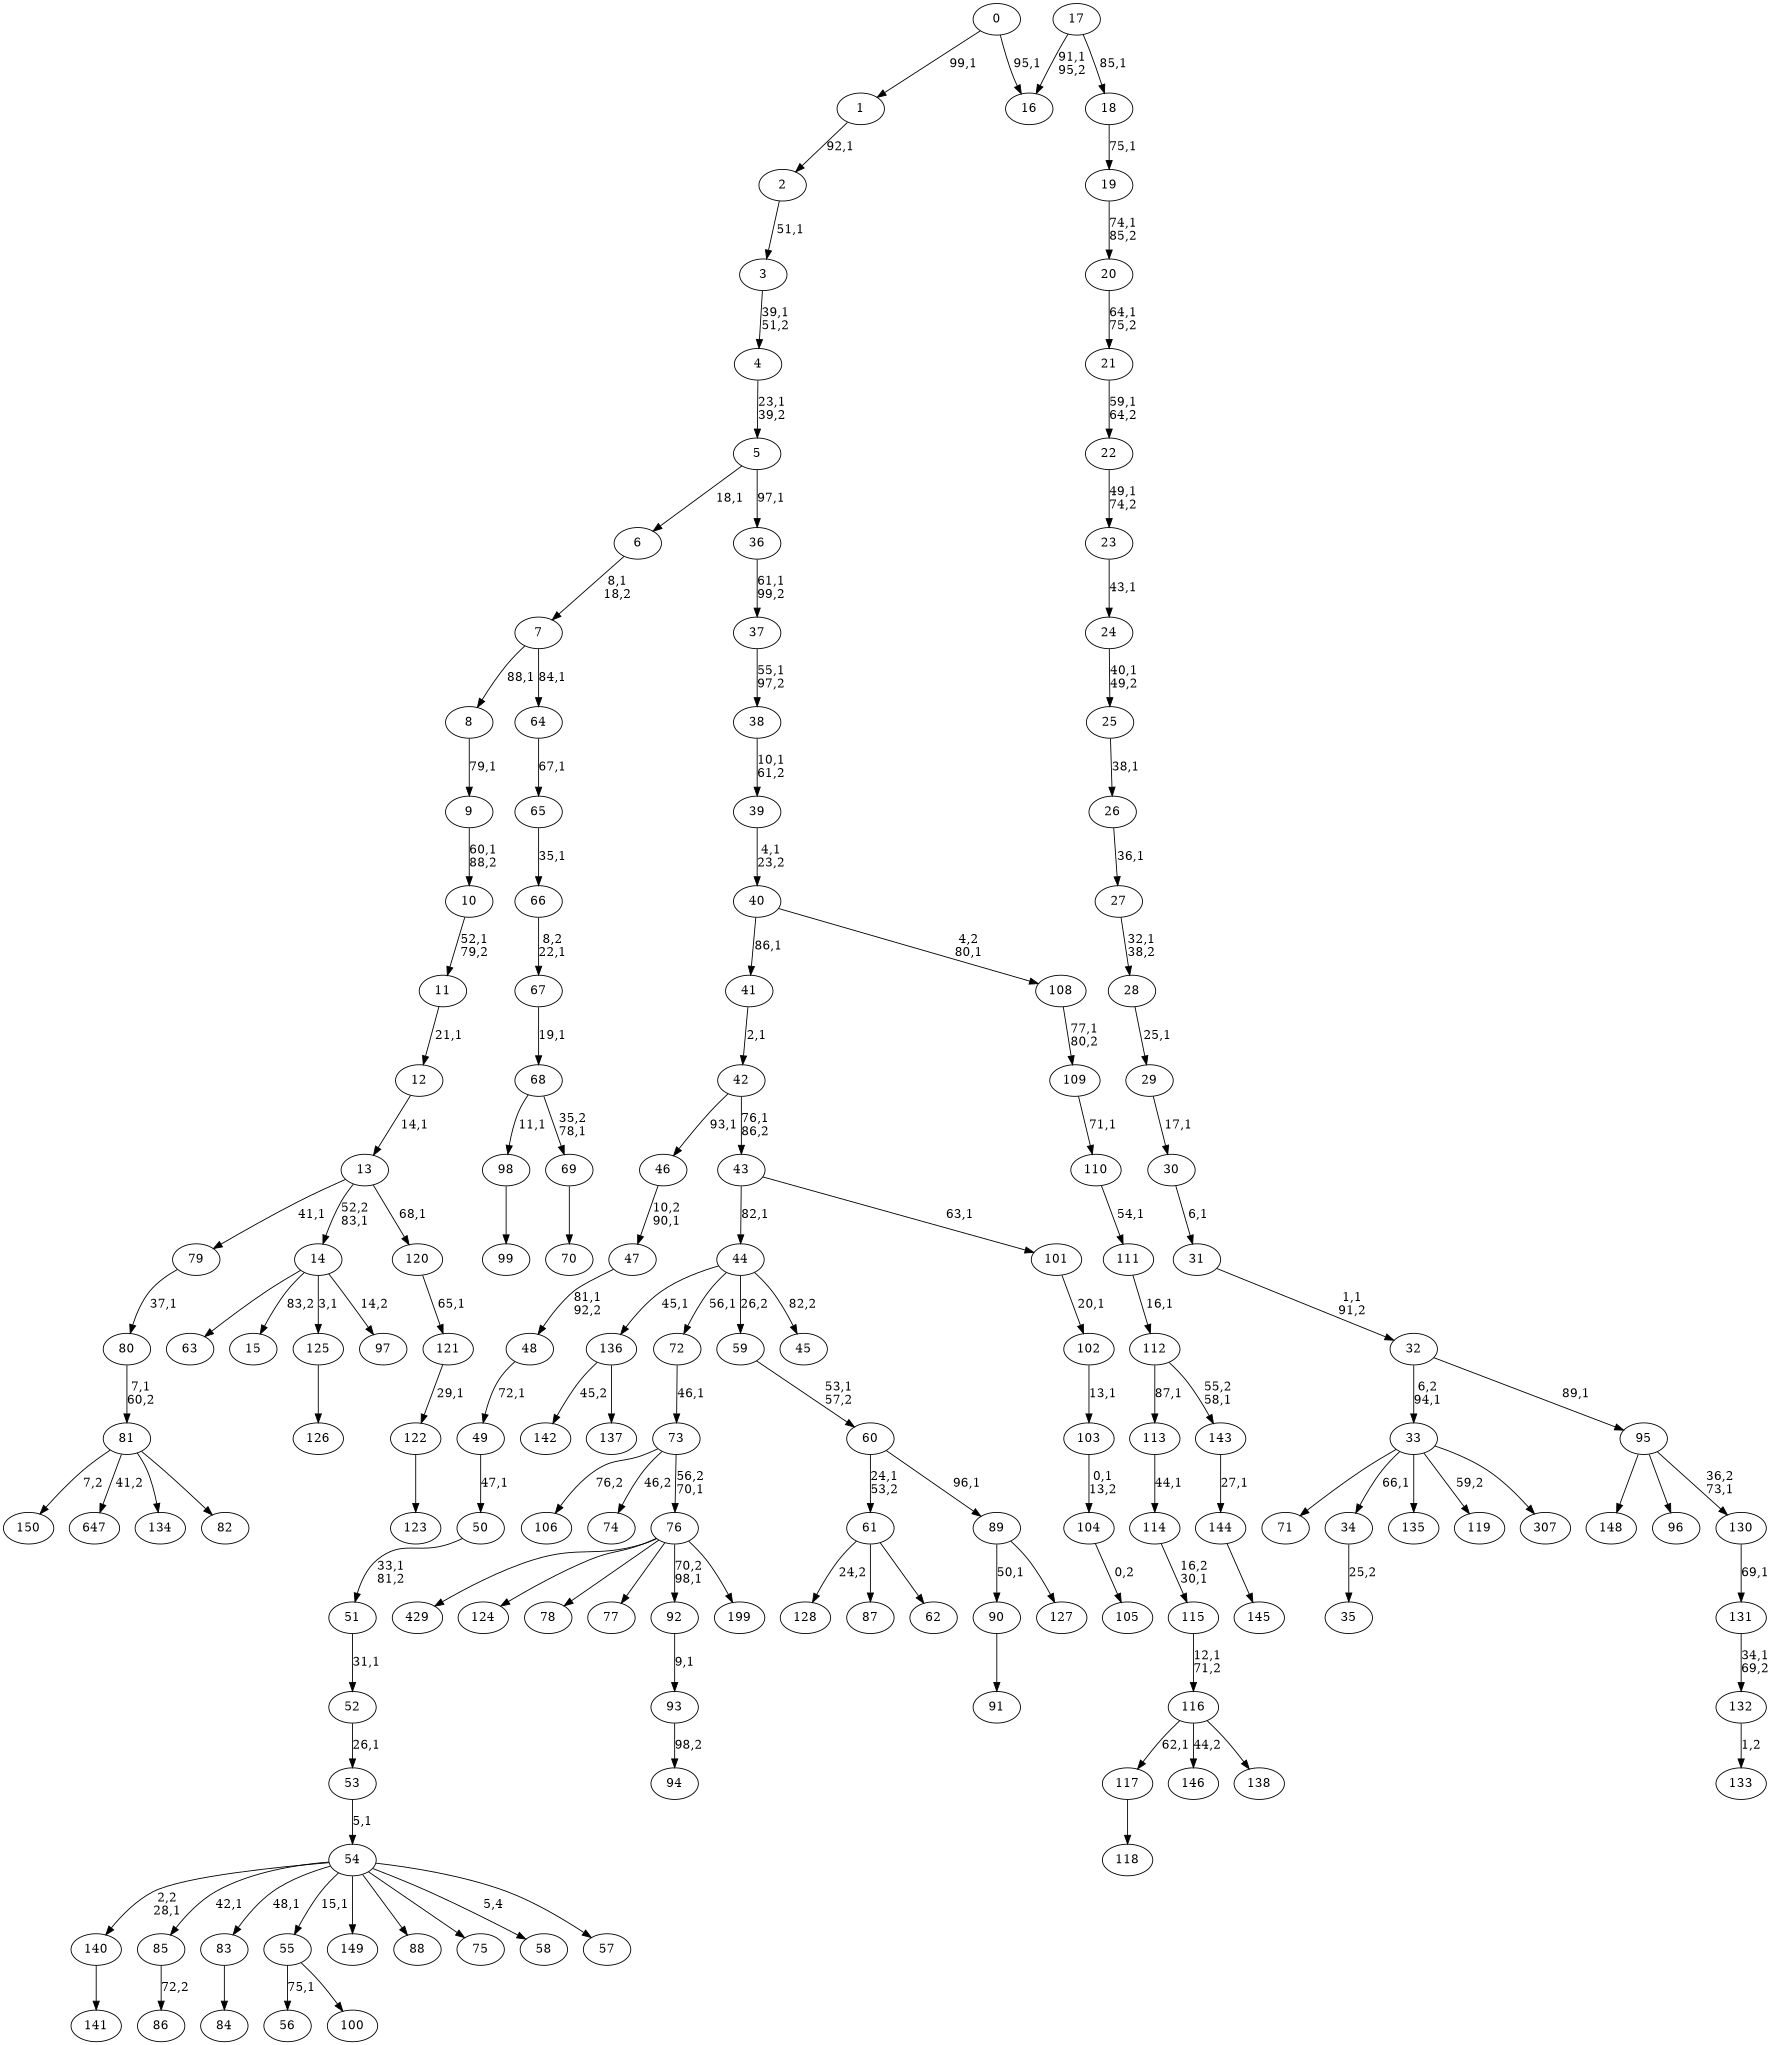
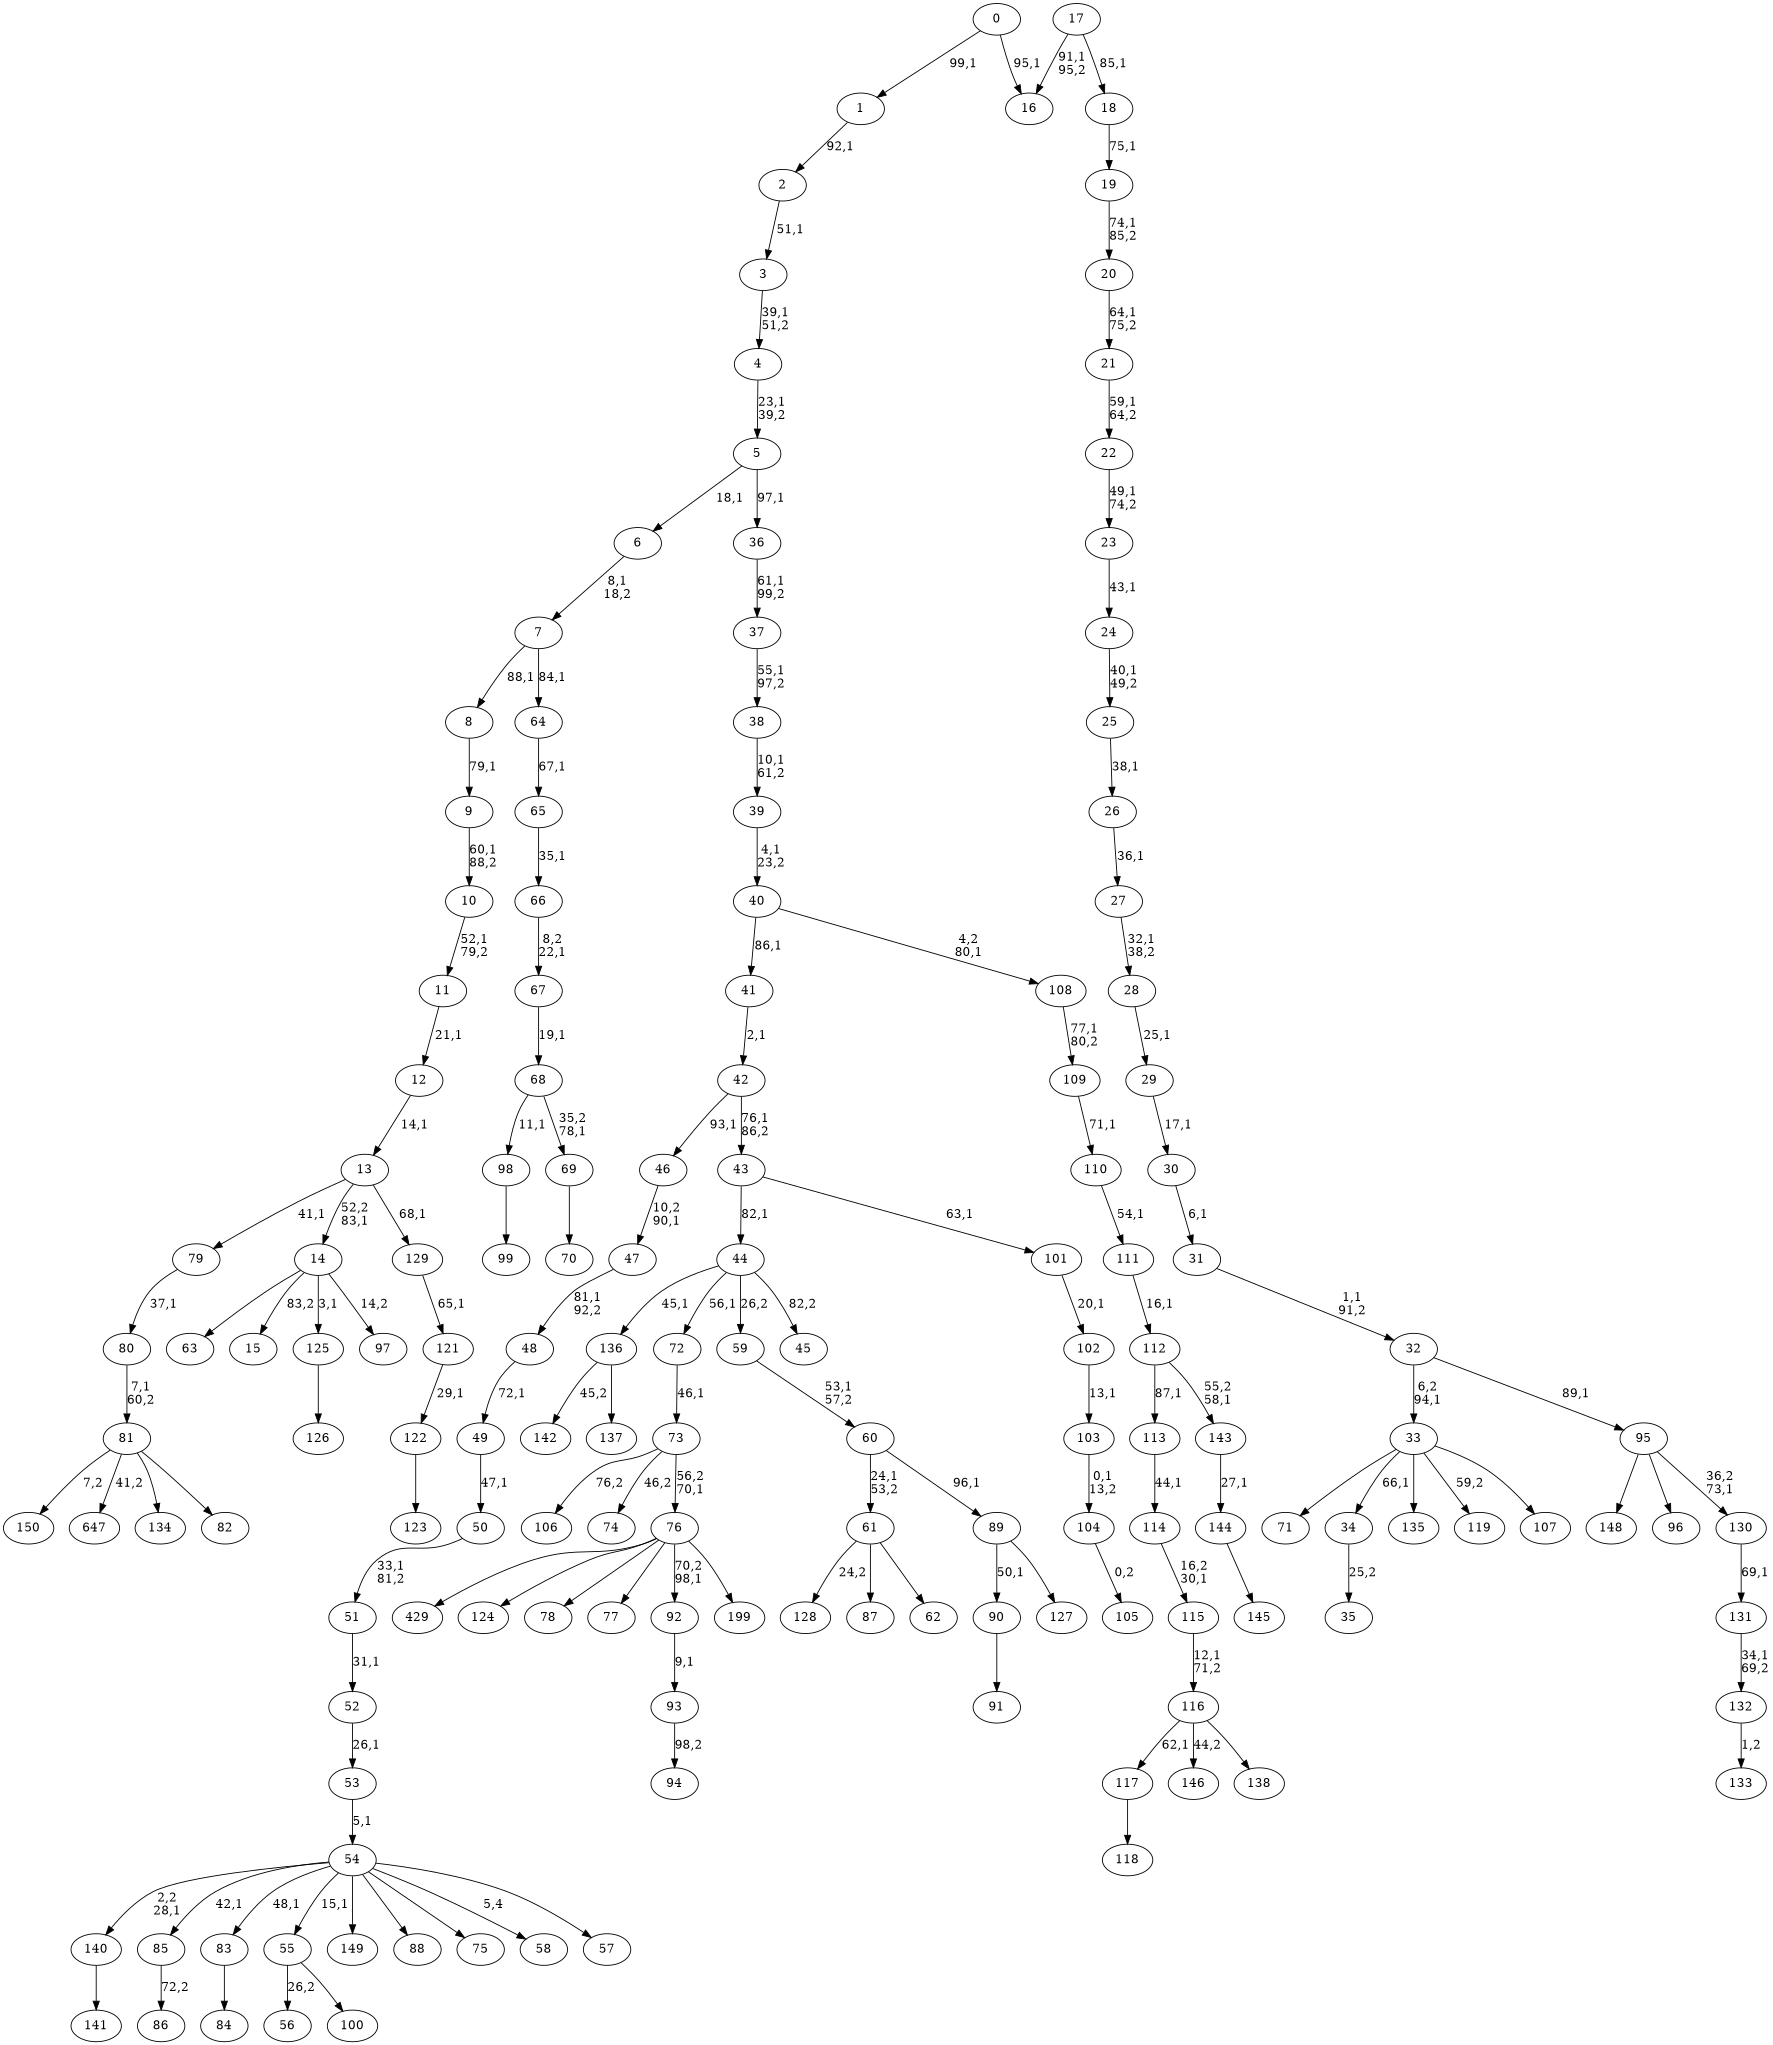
(417, 1260) -> (417, 1260)
(1545, 1528) -> (1545, 1528)
(302, 1988) -> (302, 1988)
